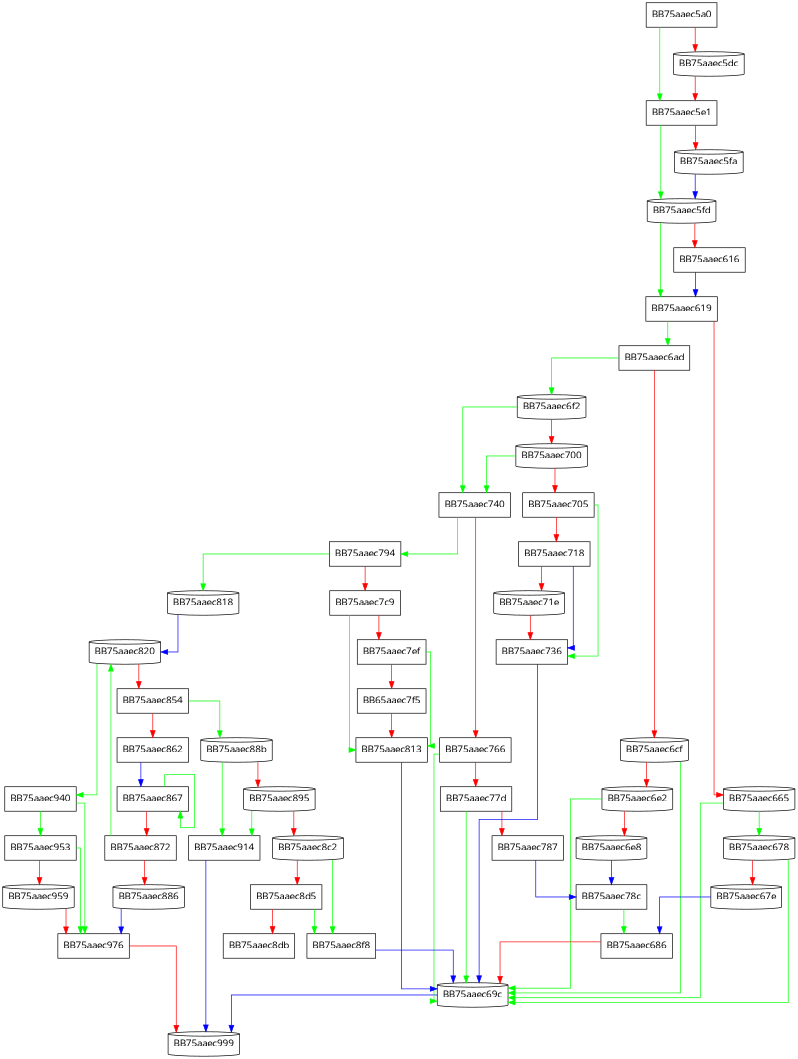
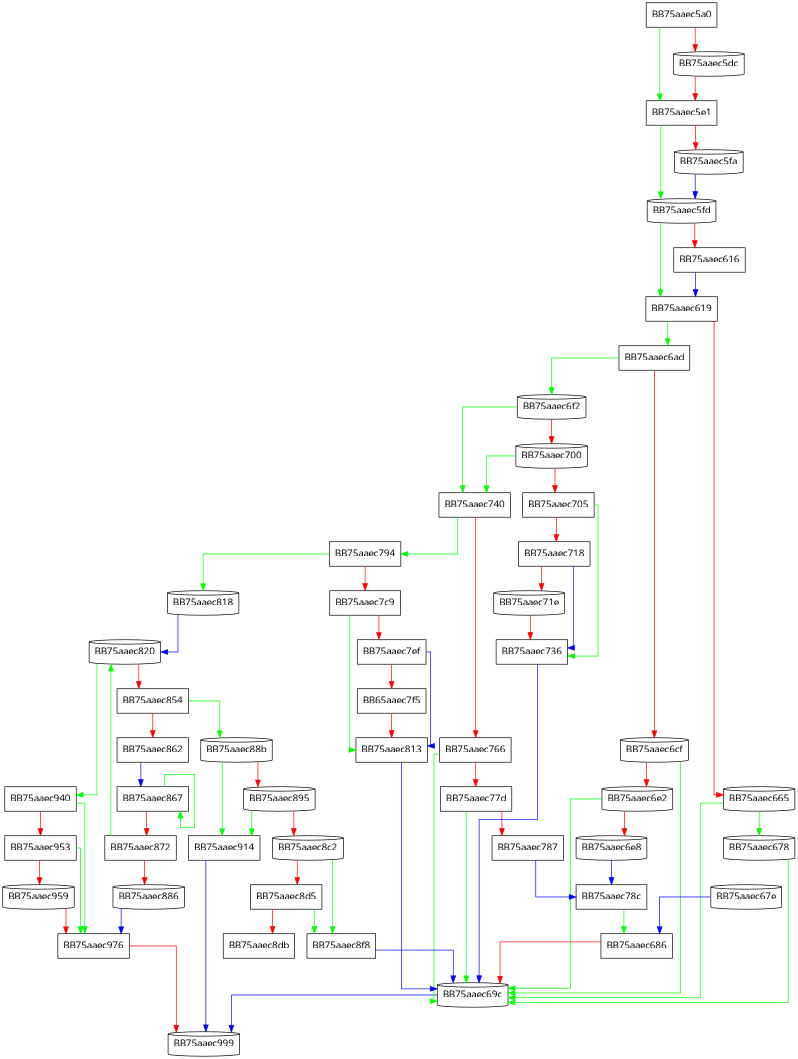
(431, 697) -> (431, 697)
(40, 820) -> (40, 820)
(753, 869) -> none
